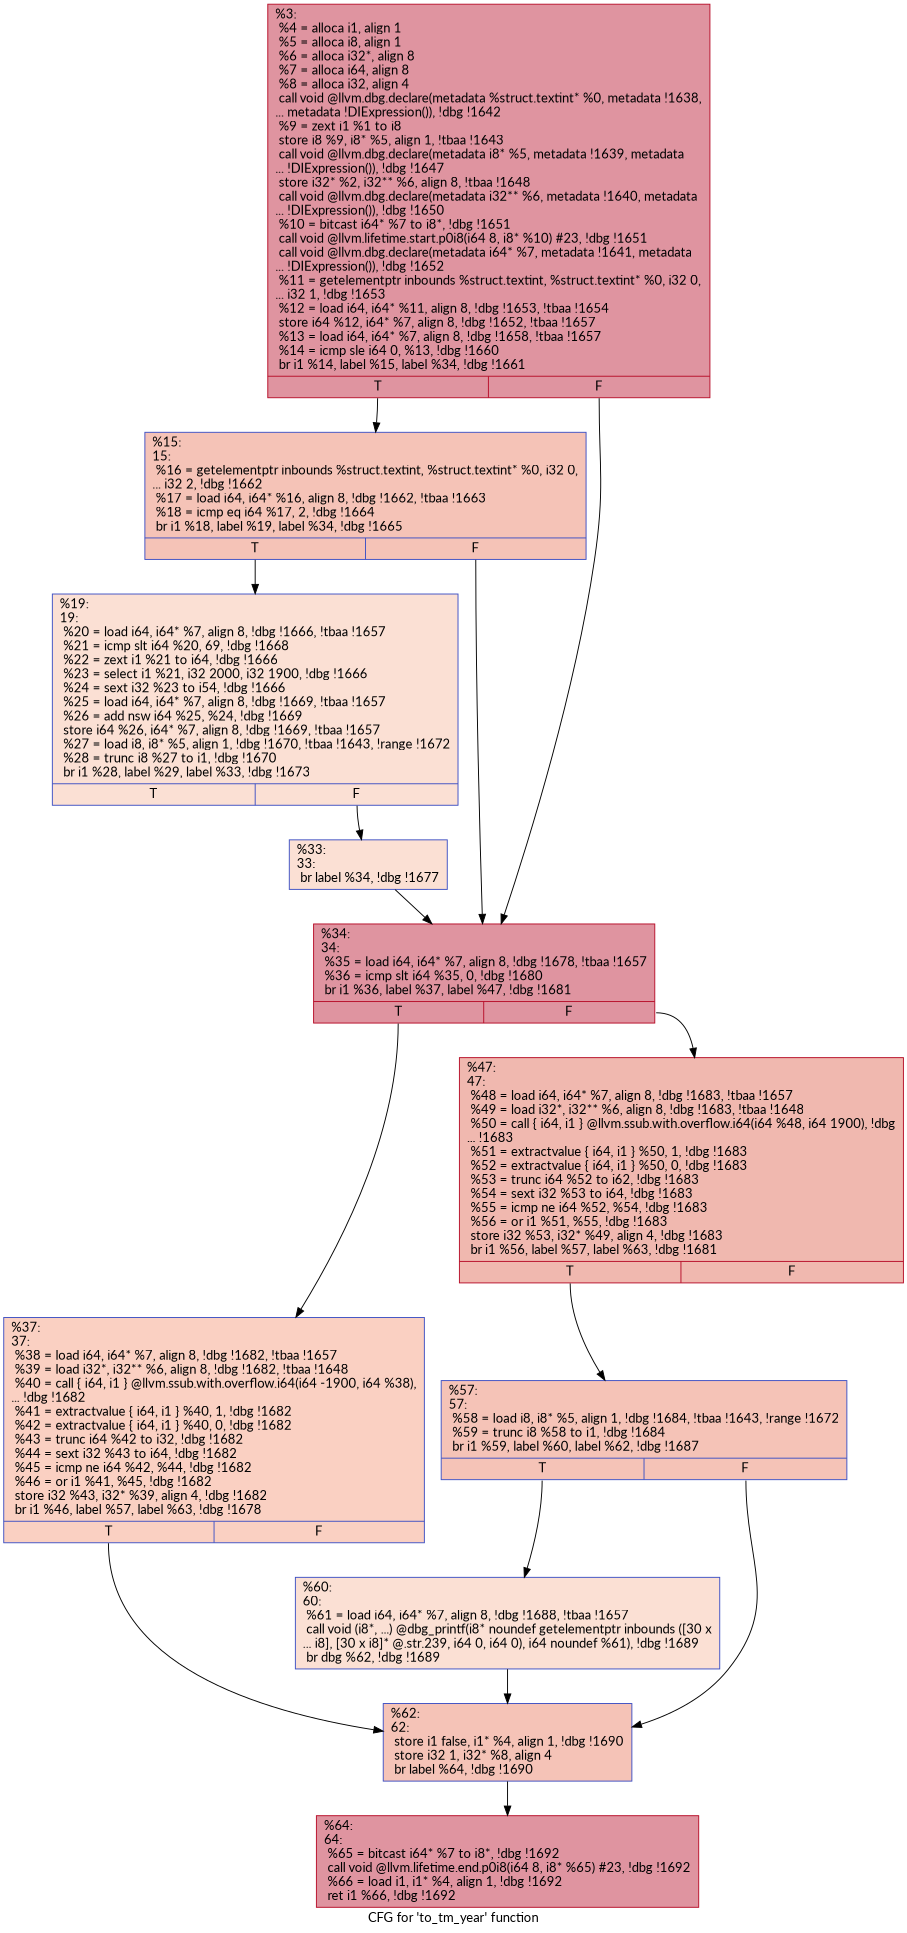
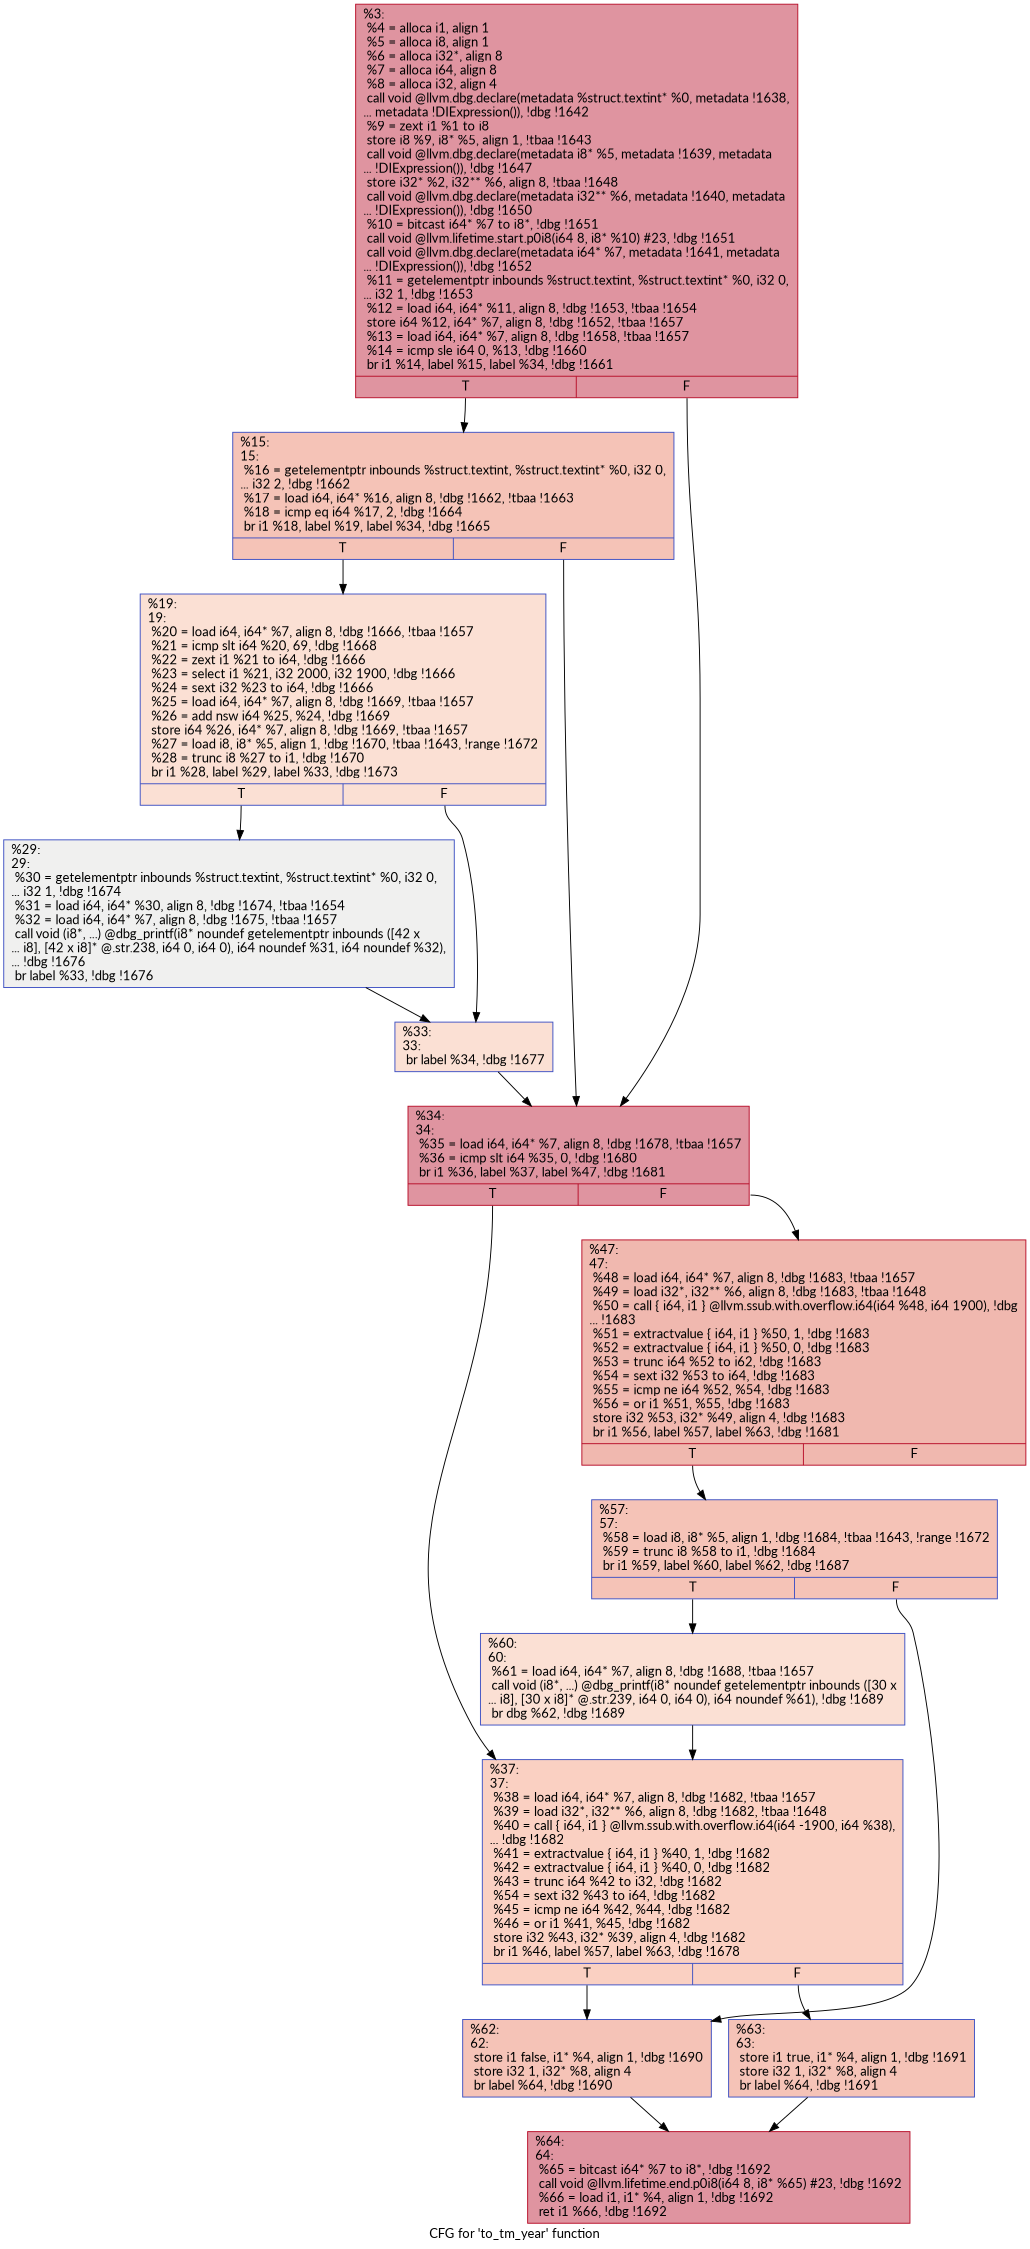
(173, 688) -> (261, 688)
none -> (229, 914)
(124, 1454) -> (603, 1896)
(508, 1682) -> (693, 1738)
none -> (852, 2058)
